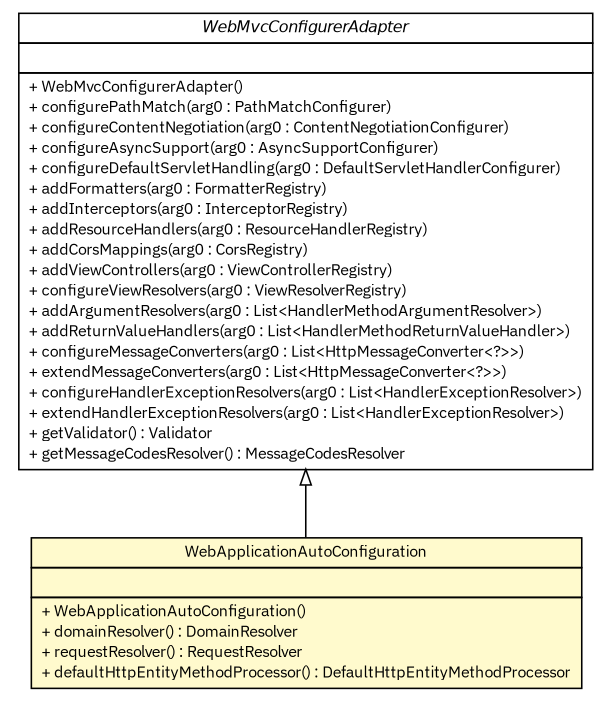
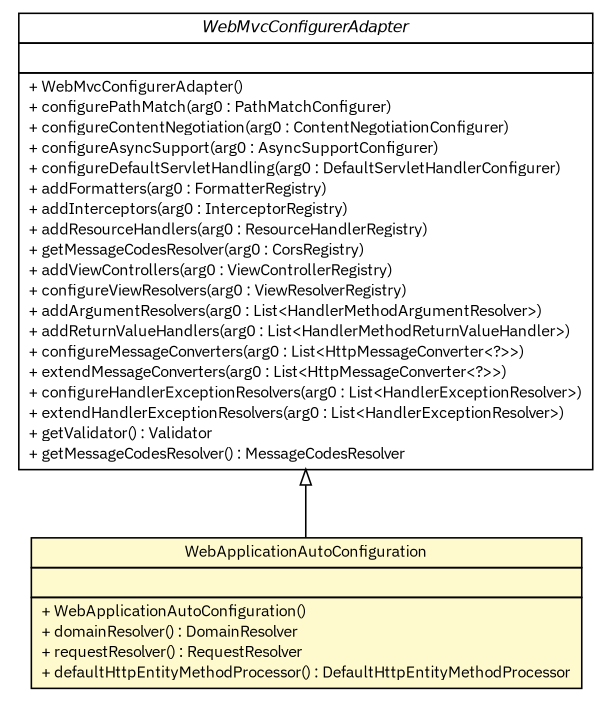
(169, 250) -> (197, 250)
